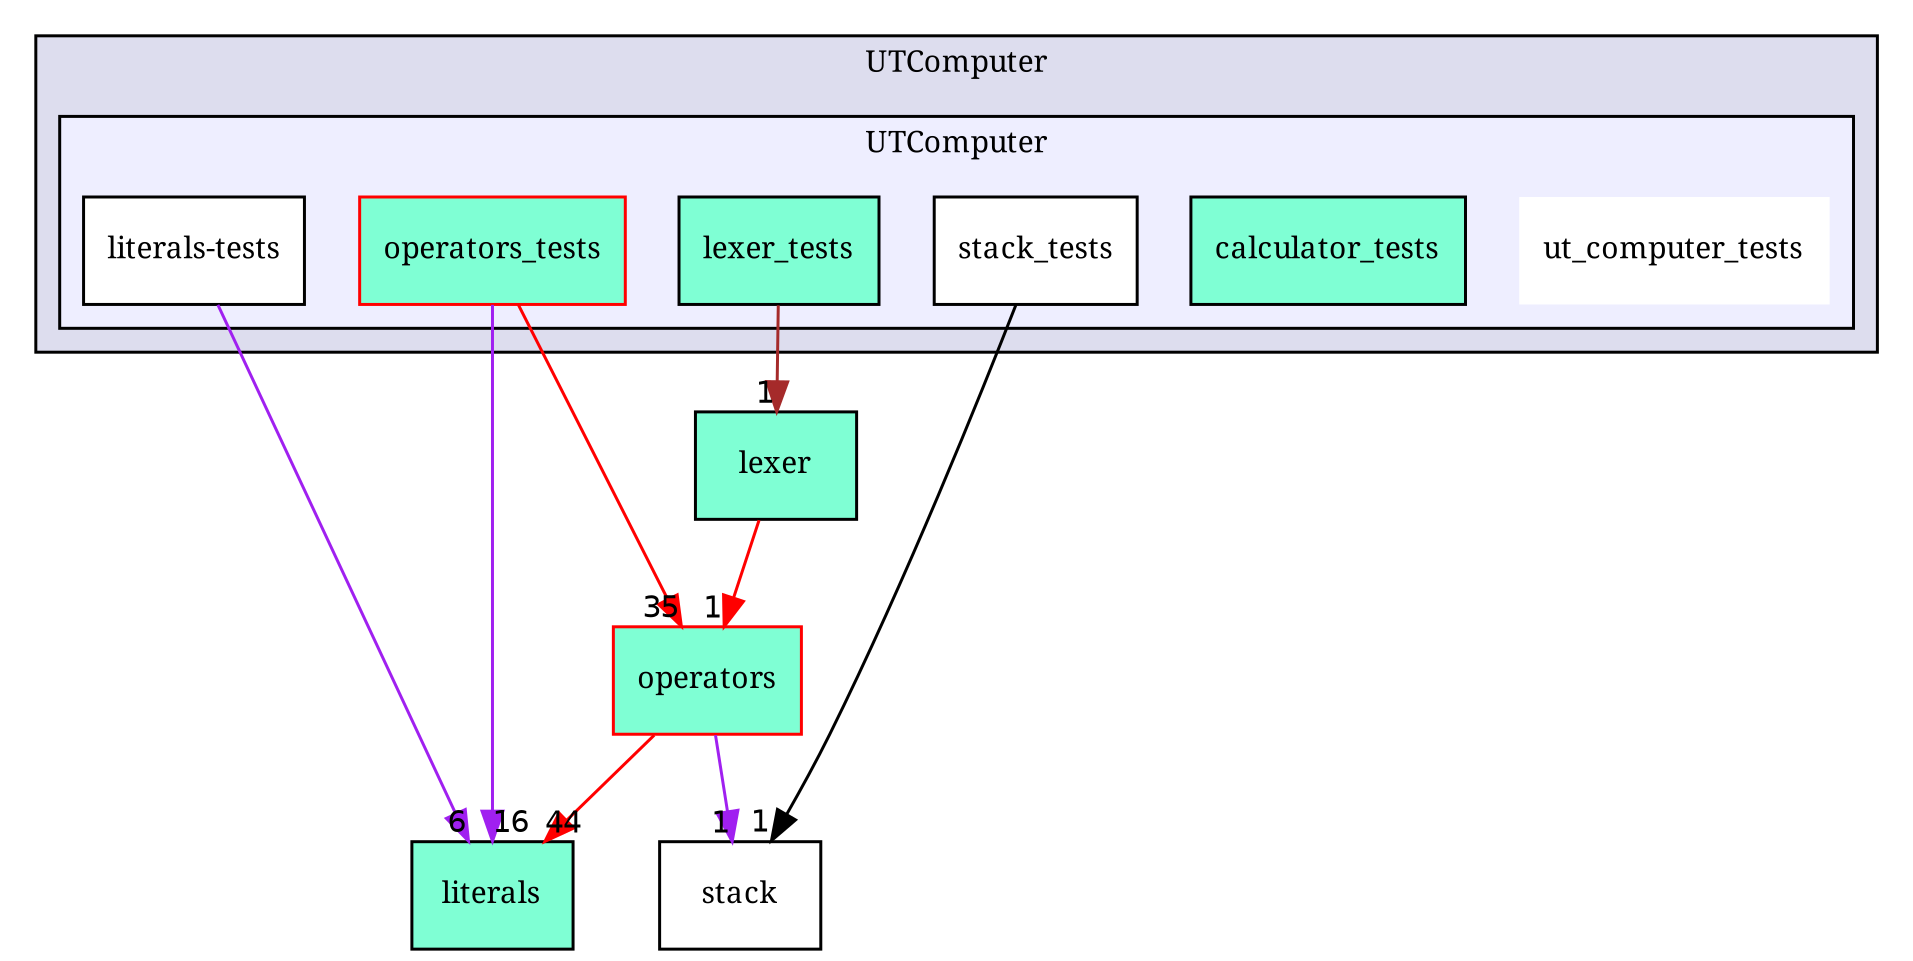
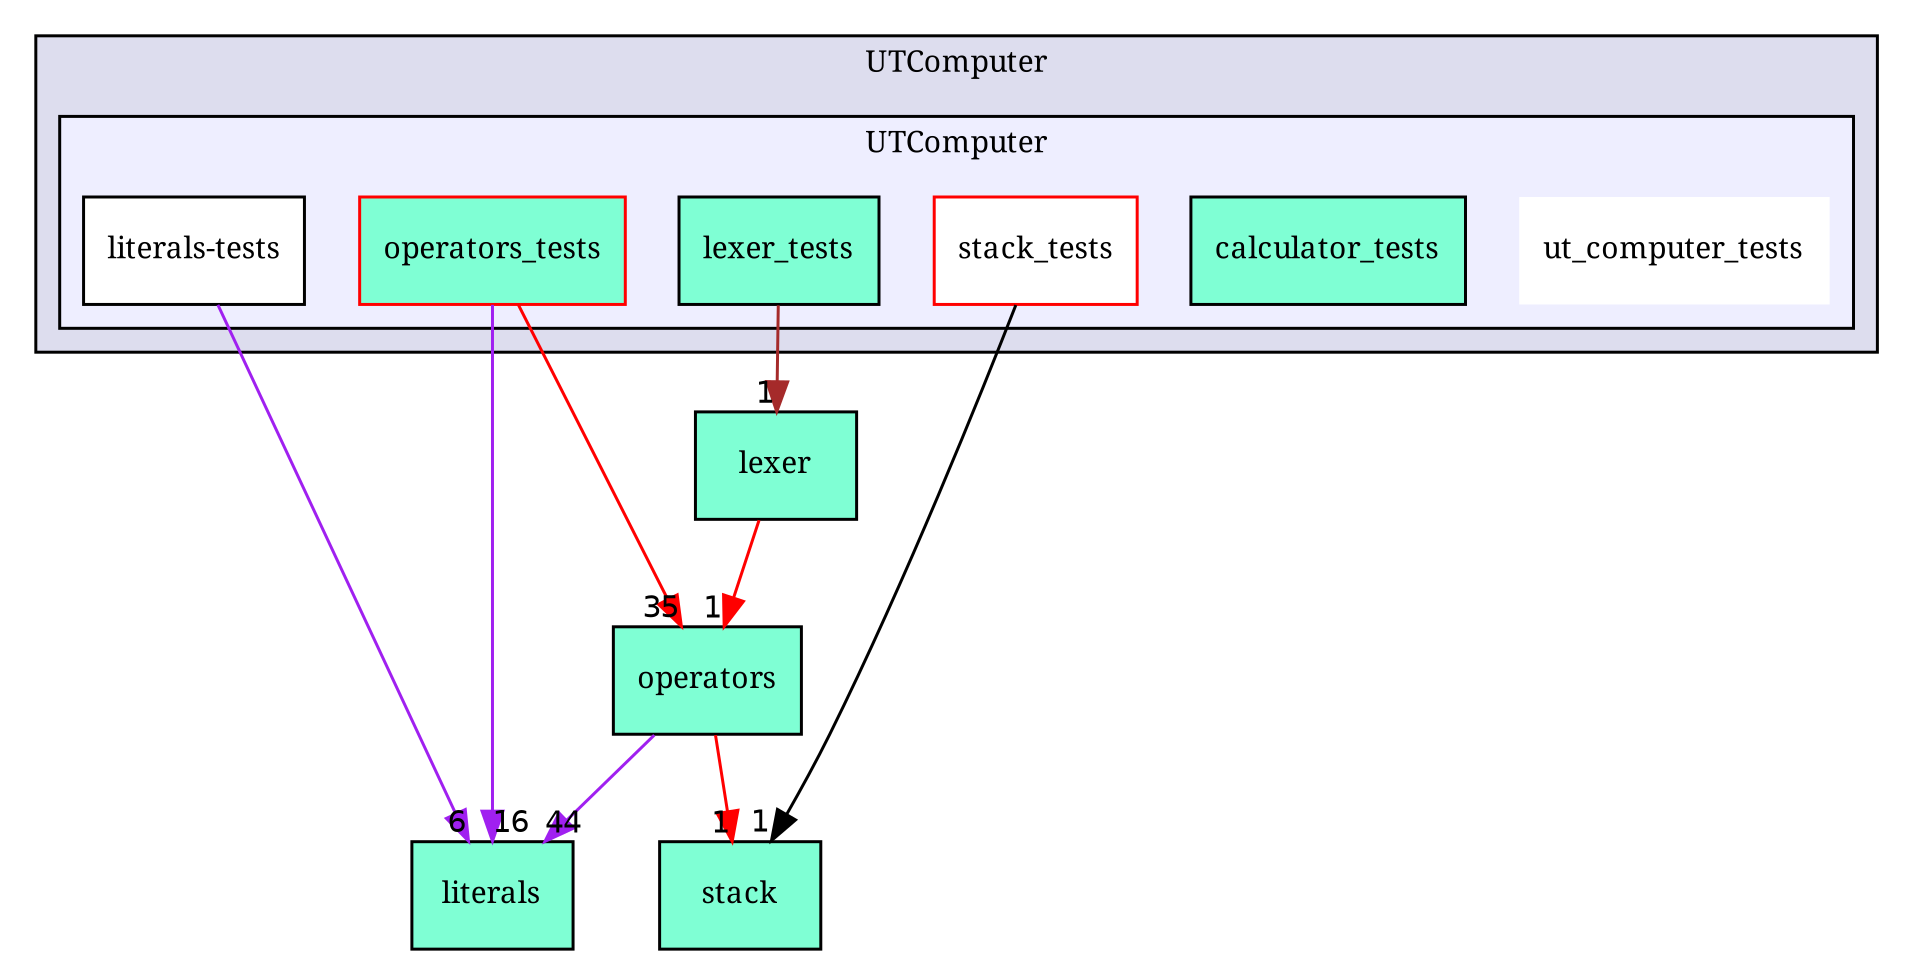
(1036, 251) -> (1036, 251)
(707, 681) -> (707, 681)
(721, 773) -> (721, 773)
(611, 778) -> (611, 778)
(740, 895) -> (740, 895)
